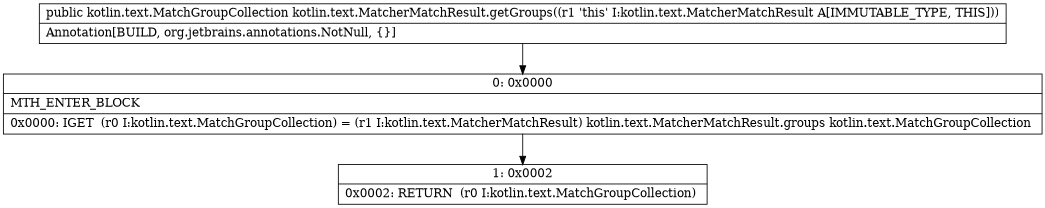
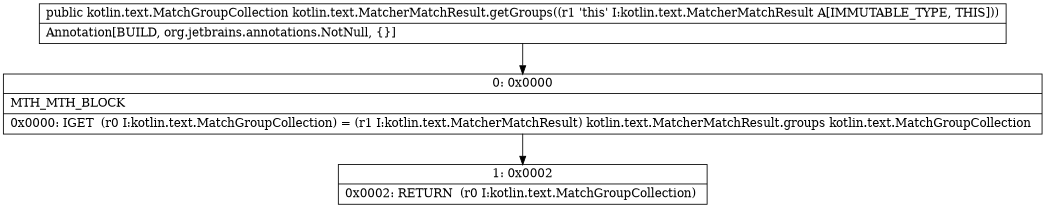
(75, 103) -> (68, 103)
